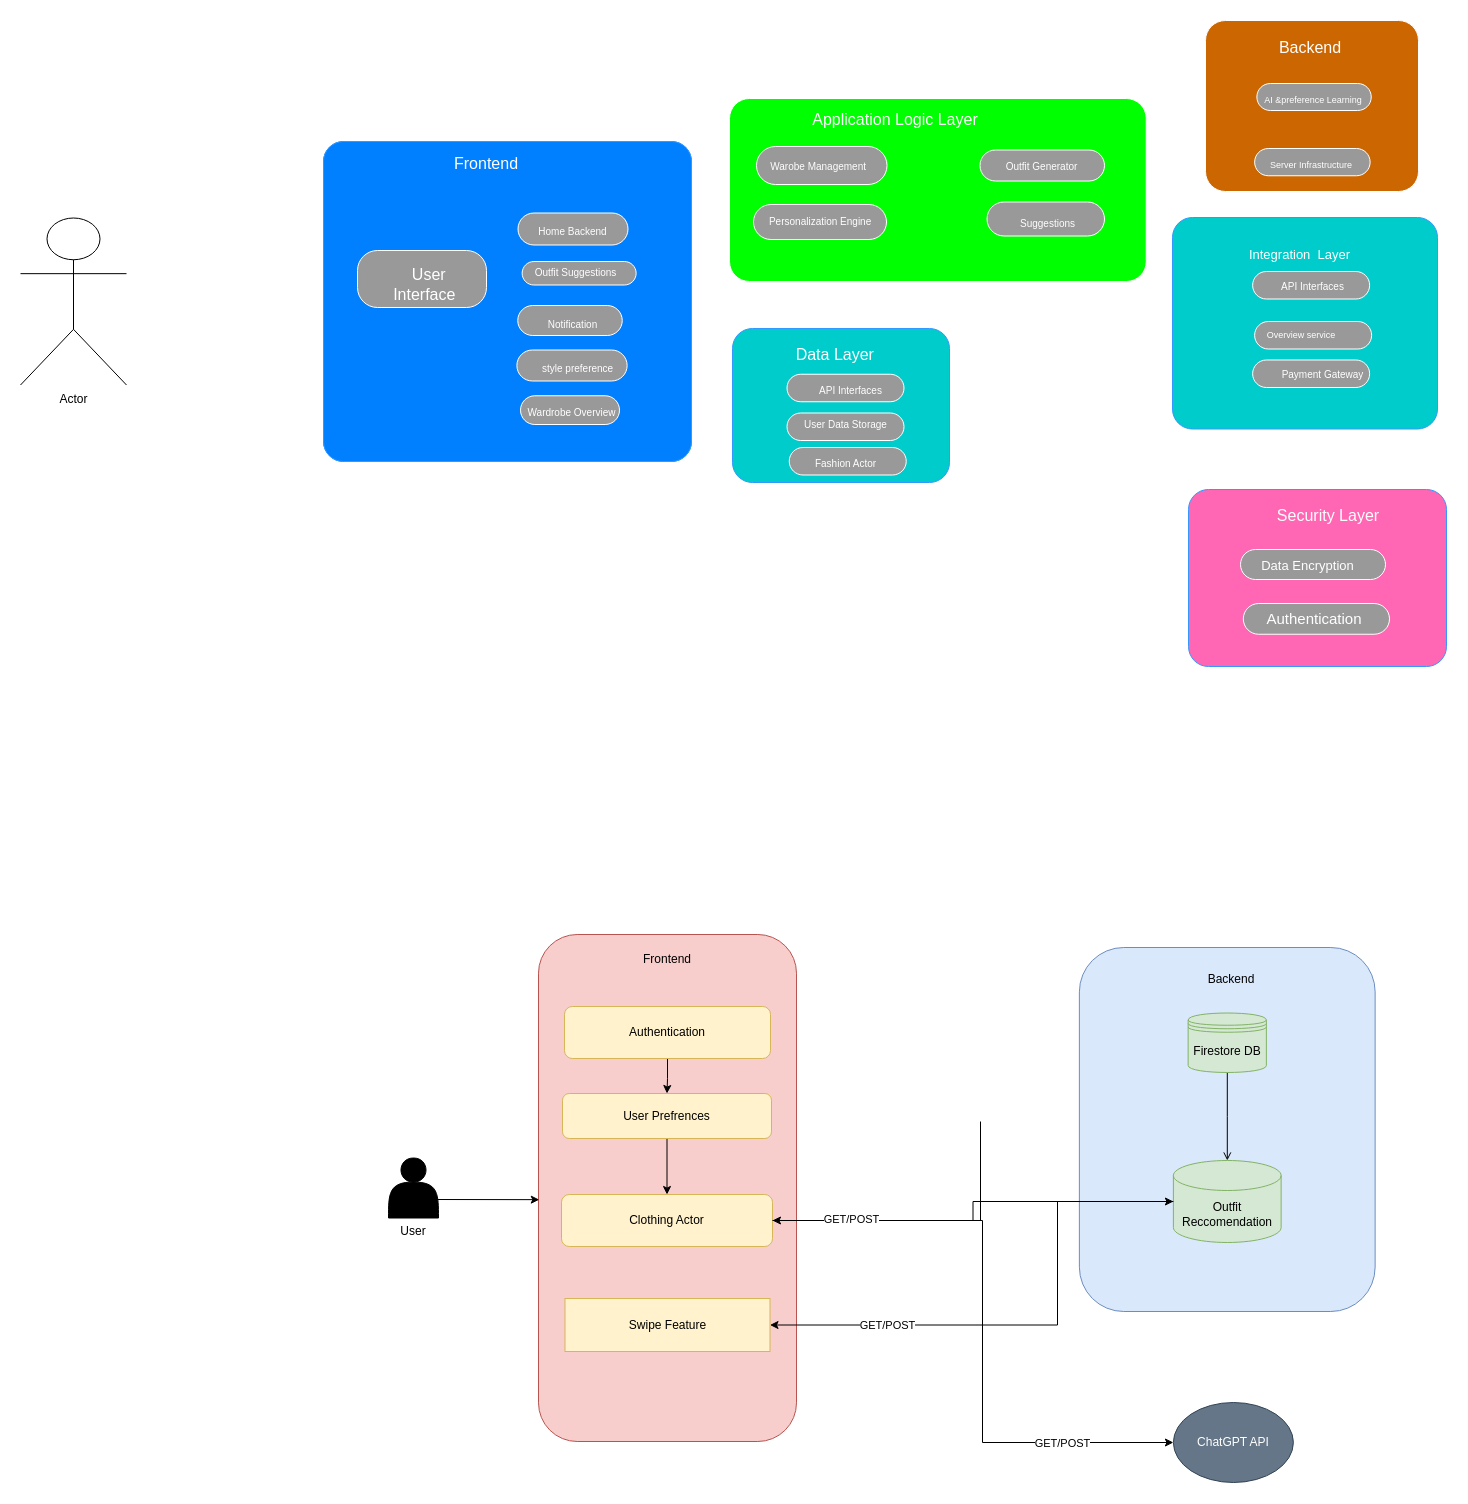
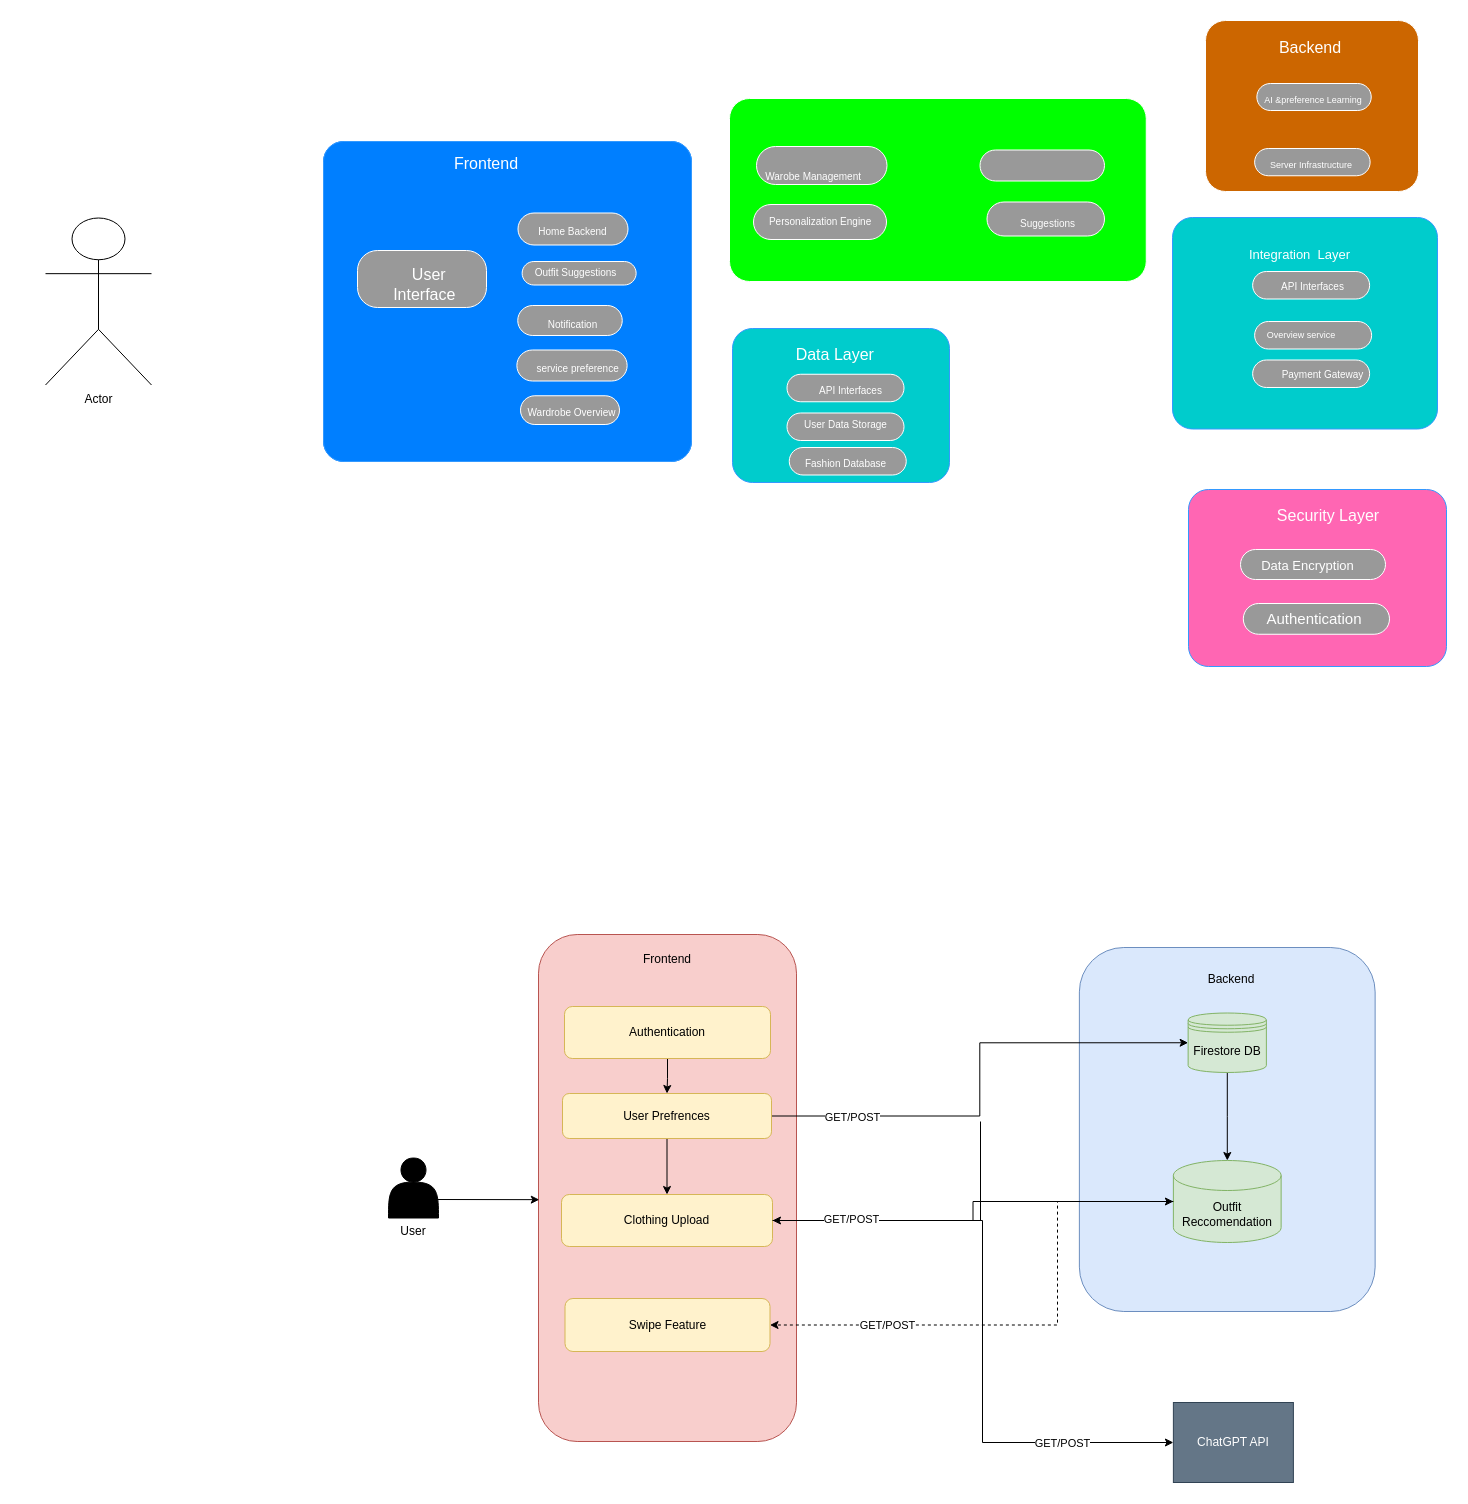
(895, 120) -> none
(820, 164) -> (815, 174)
(1042, 164) -> none
(74, 302) -> (99, 302)
(580, 367) -> (580, 367)
(846, 462) -> (846, 462)
none -> (980, 1072)
(1227, 1154) -> (1227, 1152)
(667, 1221) -> (667, 1221)
(668, 1325) -> (668, 1325)
(1048, 1325) -> (1048, 1325)
(1233, 1443) -> (1233, 1443)
